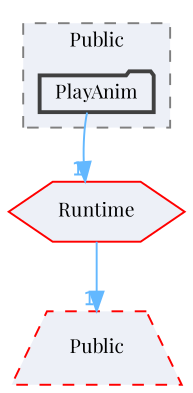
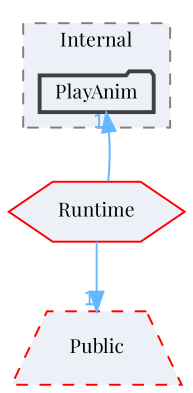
(97, 42) -> (97, 42)
(84, 140) -> (110, 157)
